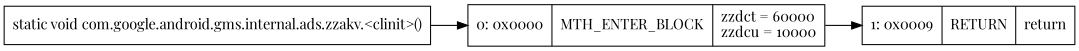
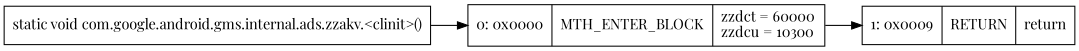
(769, 33) -> (768, 33)
